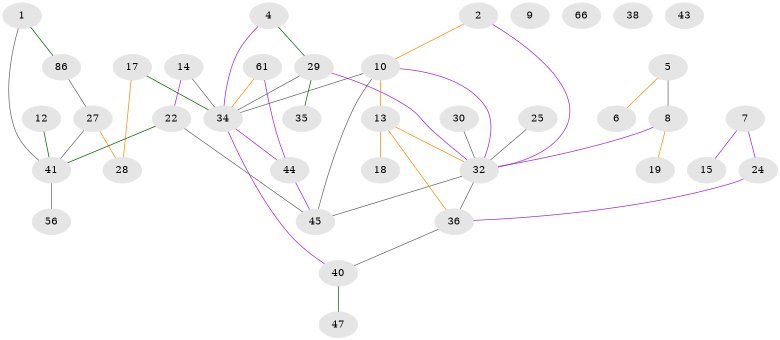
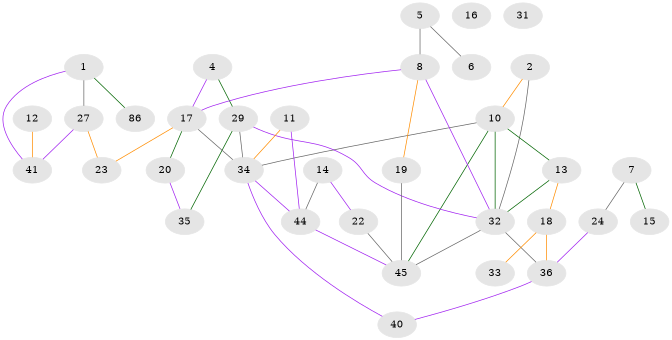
(530, 16) -> none
(582, 16) -> (472, 16)
(633, 16) -> (523, 16)
(685, 16) -> none
(233, 63) -> (200, 93)
(263, 67) -> (290, 119)
none -> (300, 84)
(173, 90) -> (215, 144)
(470, 91) -> (495, 170)
(77, 93) -> (84, 93)
(204, 93) -> (312, 196)
(642, 93) -> (446, 41)
(381, 97) -> (528, 145)
(9, 99) -> (10, 102)
(568, 100) -> (518, 145)
(459, 119) -> none
(538, 119) -> none
(340, 142) -> (448, 196)
(46, 144) -> (32, 145)
(72, 144) -> (58, 144)
(114, 144) -> none
(430, 144) -> (528, 196)
(726, 145) -> (641, 196)
(752, 145) -> (615, 196)
(122, 170) -> (102, 170)
none -> (165, 170)
(417, 170) -> (547, 248)
(52, 222) -> none
none -> (401, 222)
(396, 247) -> (474, 302)
none -> (495, 273)
(338, 325) -> none
